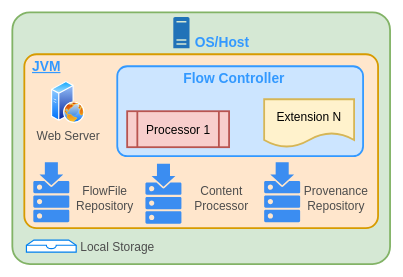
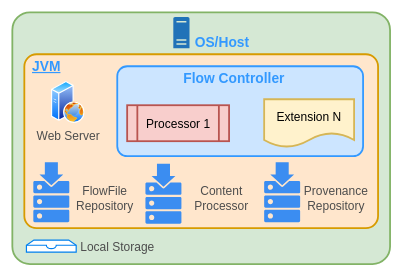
(178, 129) -> (178, 123)
